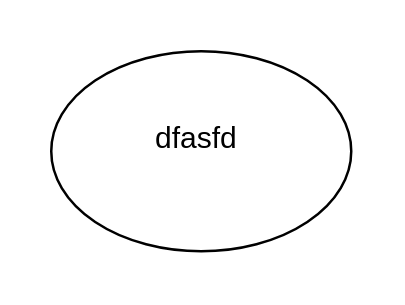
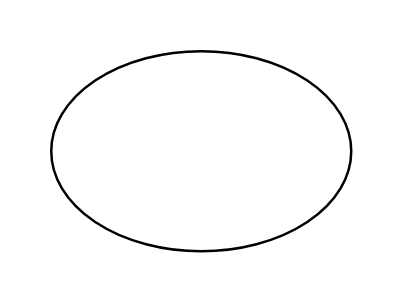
(201, 139) -> none
